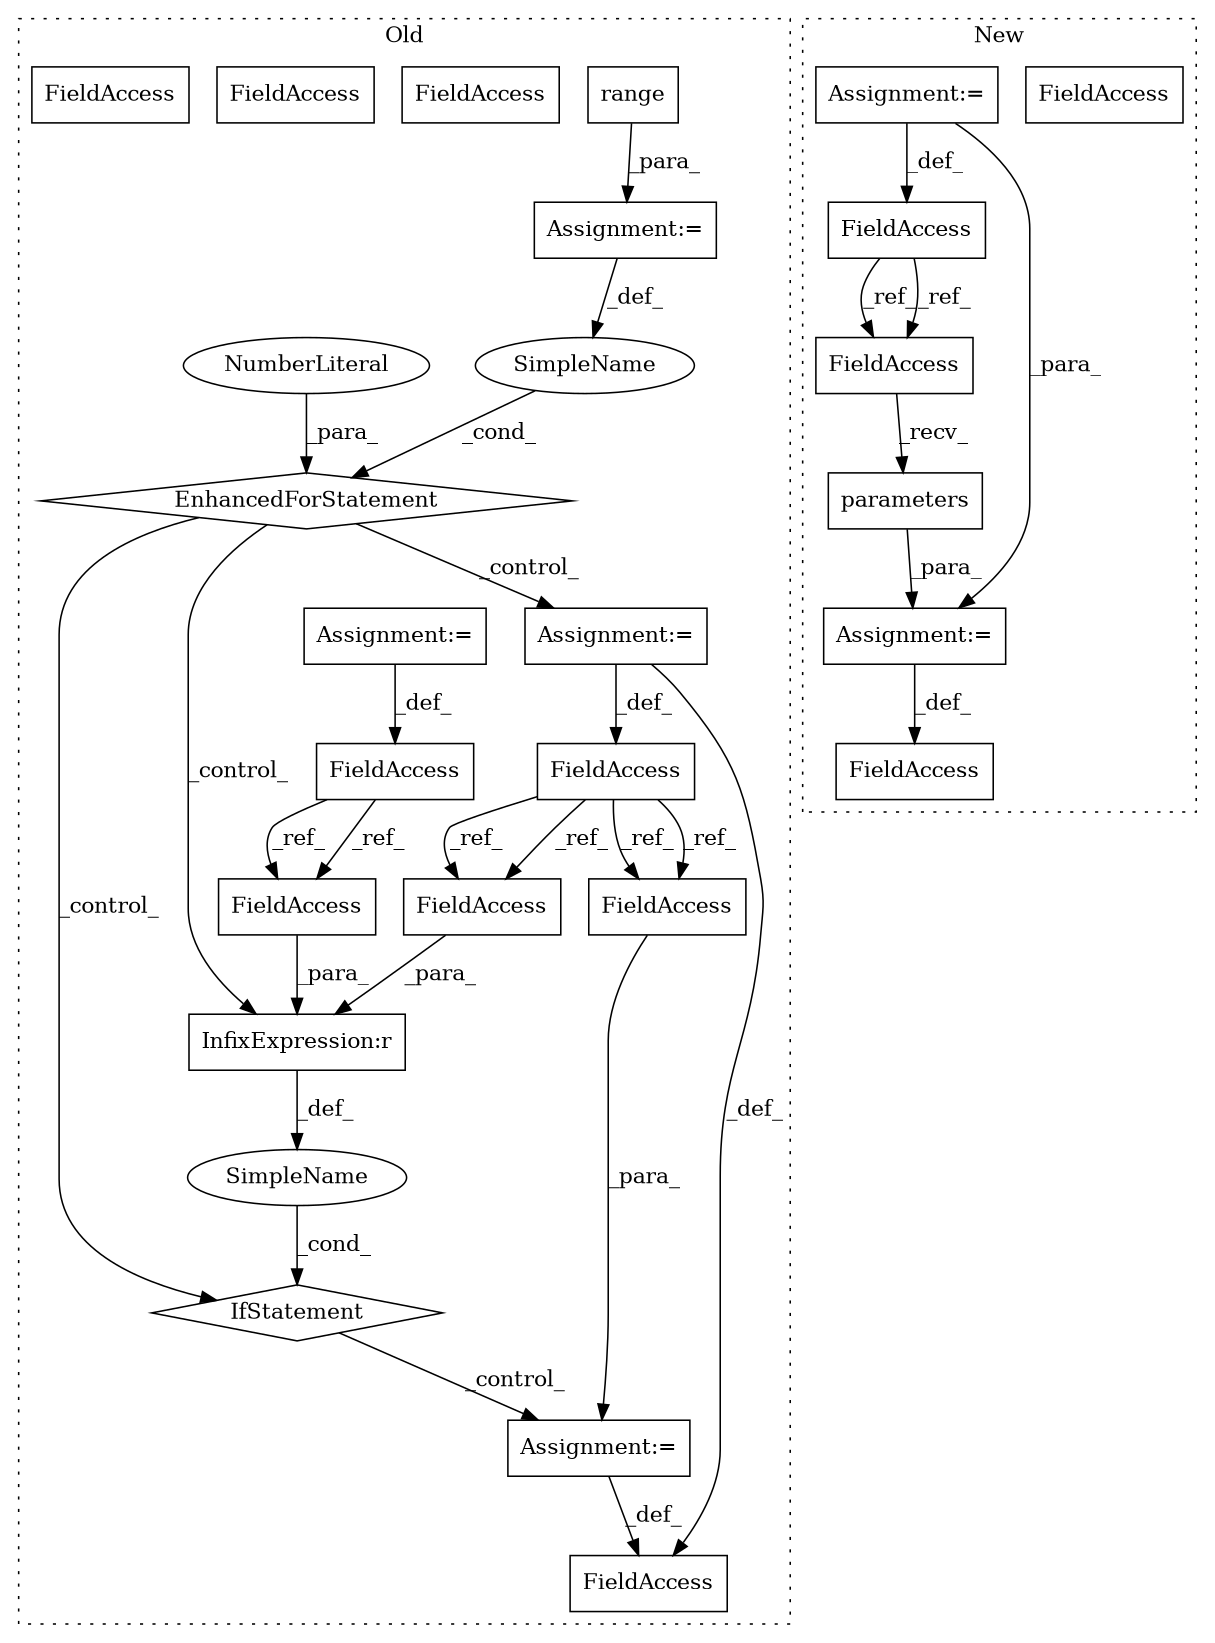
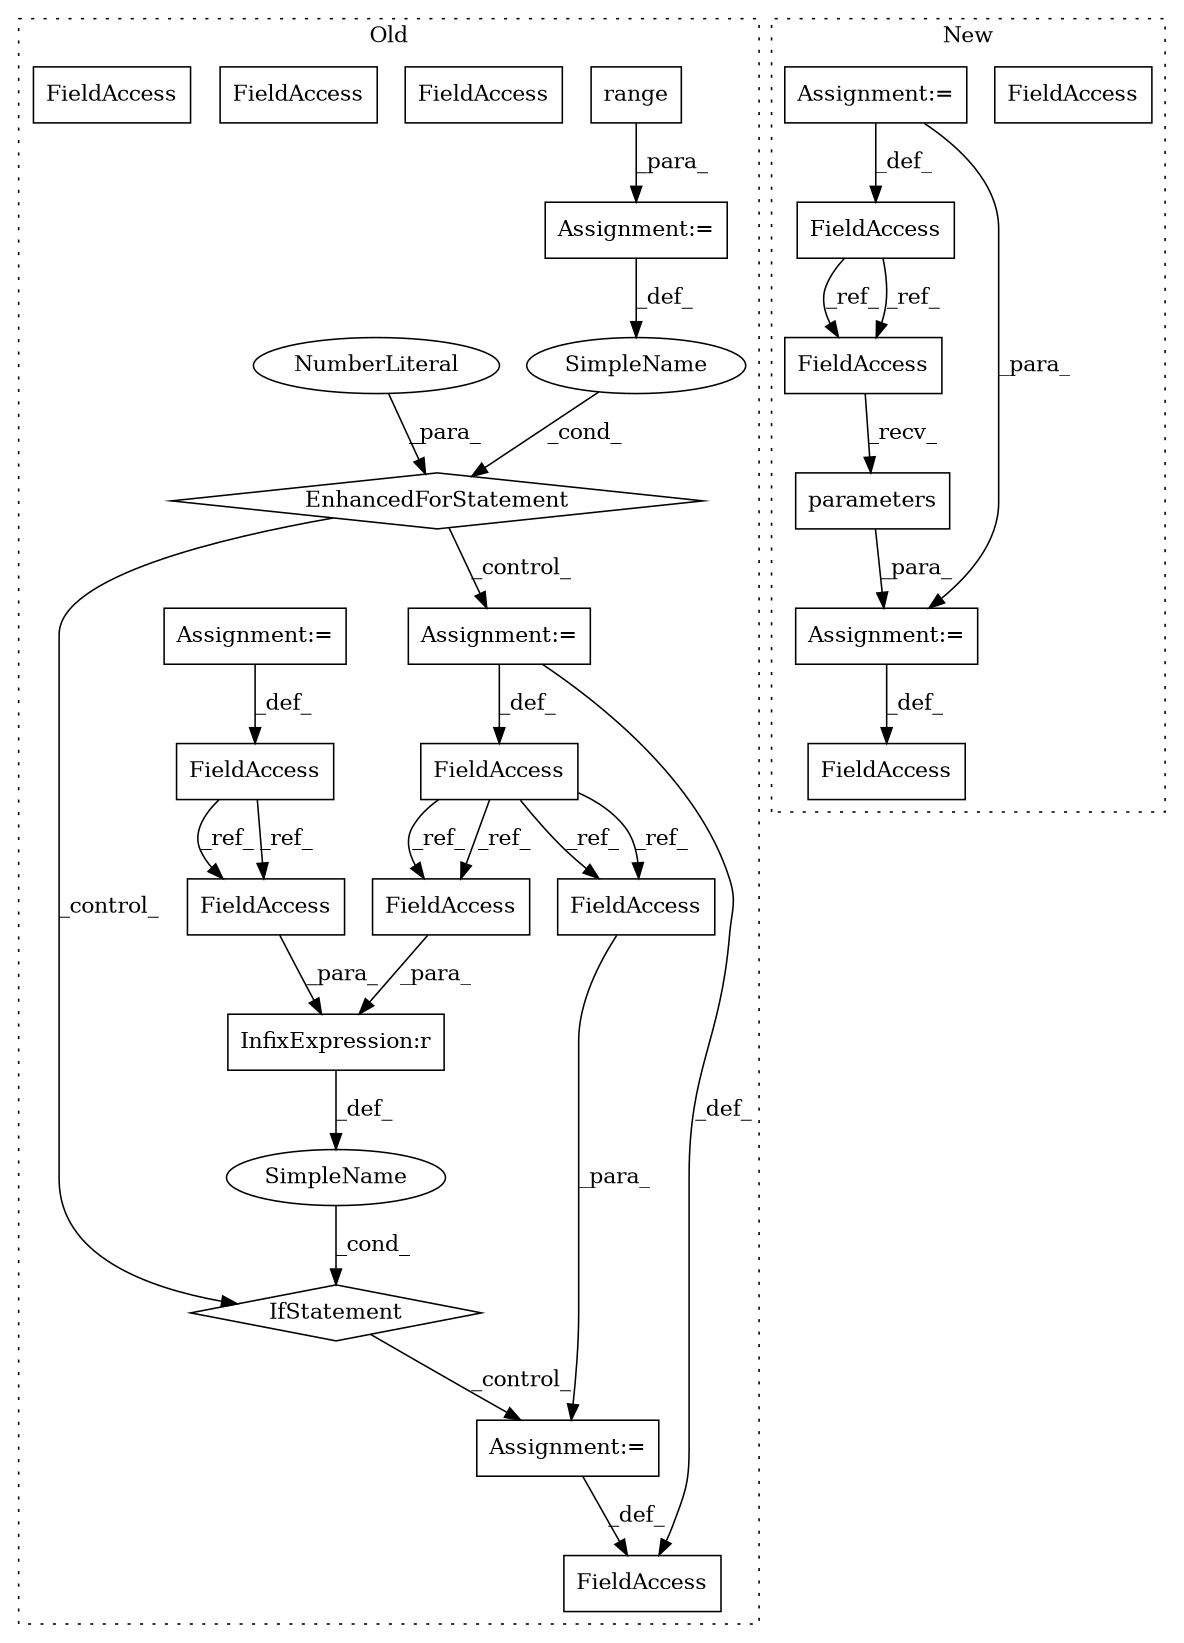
(188, 758) -> none
